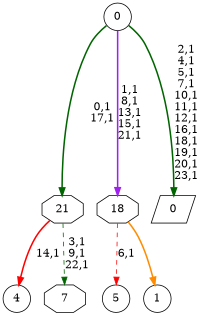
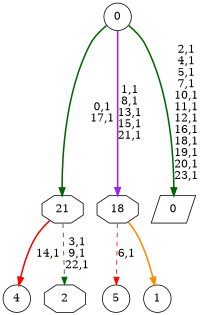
(65, 299) -> (65, 299)
